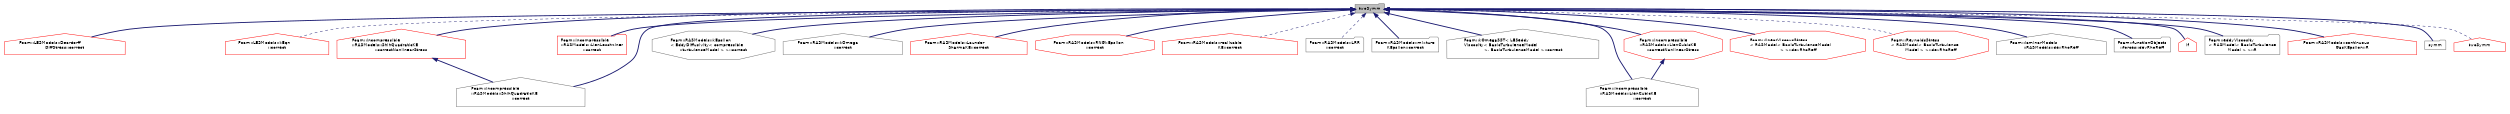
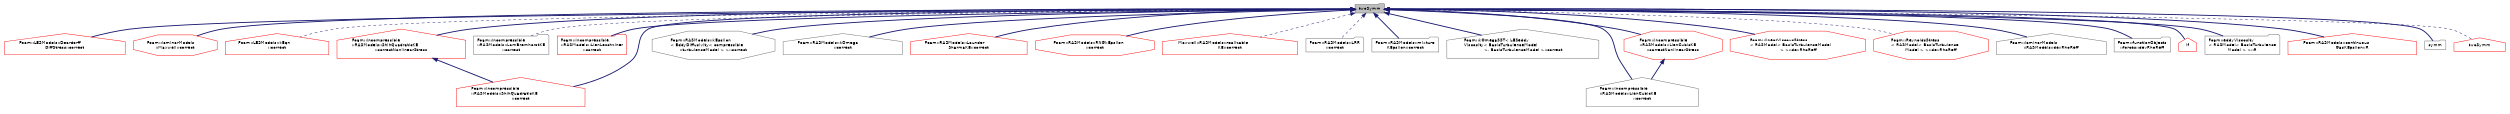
none -> (175, 45)
none -> (511, 45)
(1230, 45) -> (1230, 45)
(521, 94) -> (521, 94)
